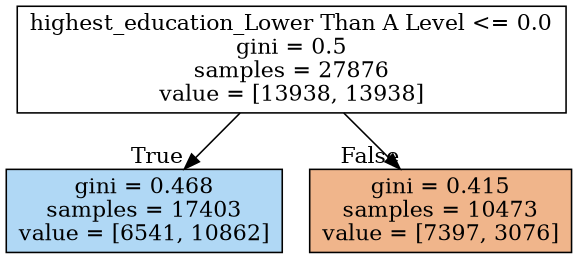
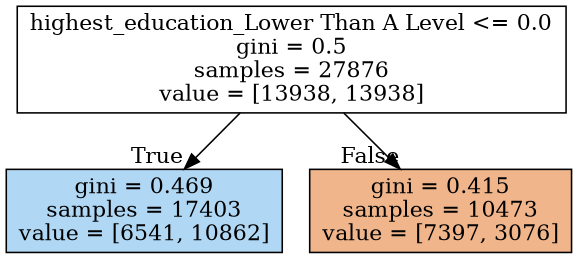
(144, 211) -> (144, 211)
